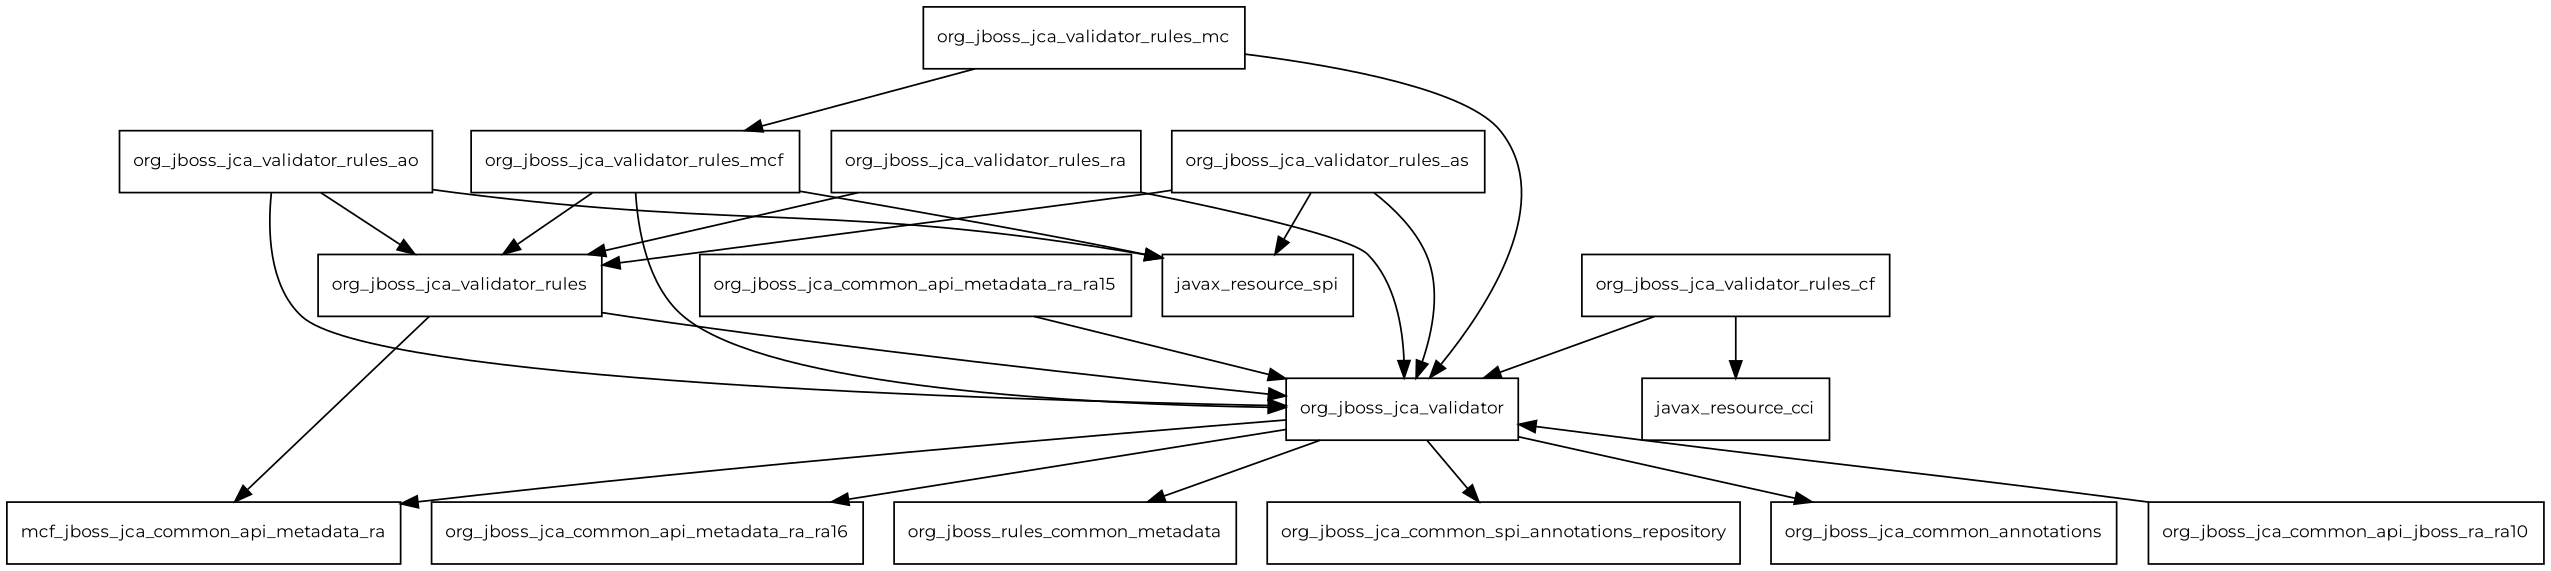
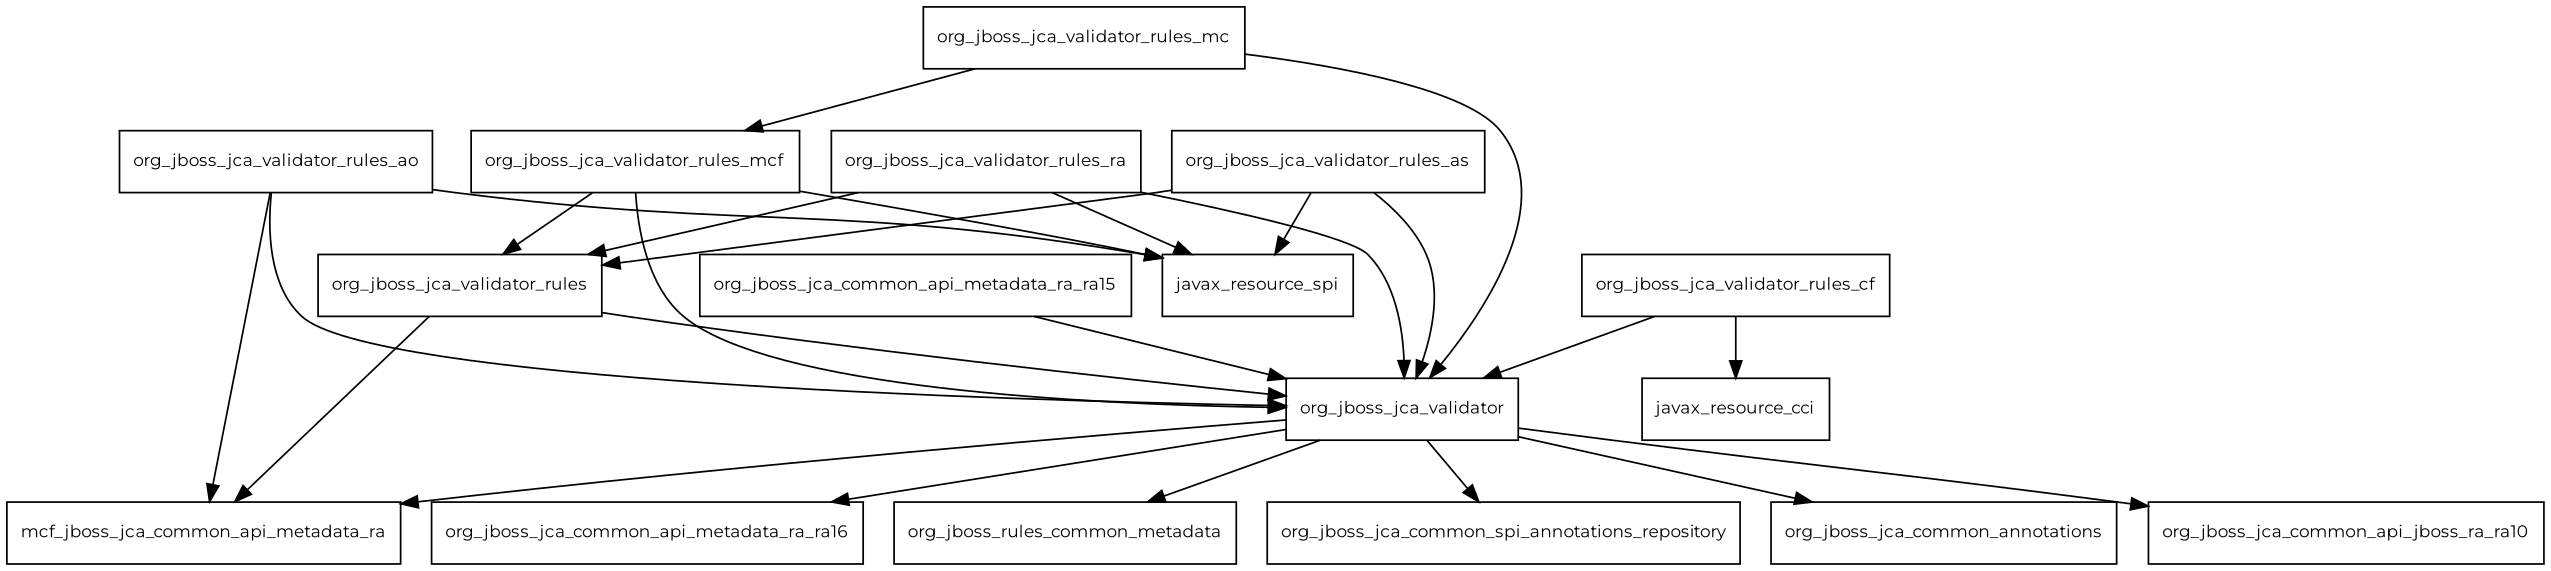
(361, 219) -> (242, 339)
none -> (1114, 220)
(1843, 465) -> (1825, 466)
